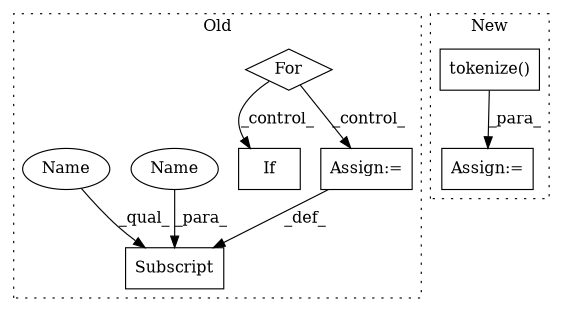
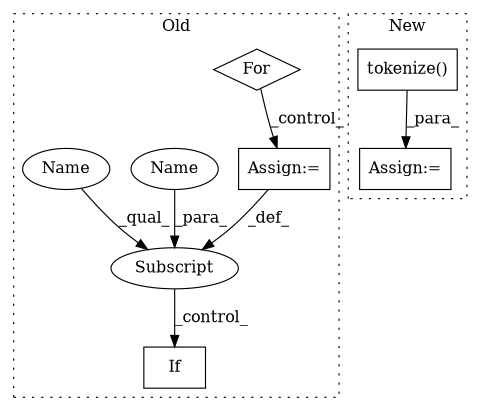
(244, 105) -> (175, 312)
(175, 268) -> (175, 268)
